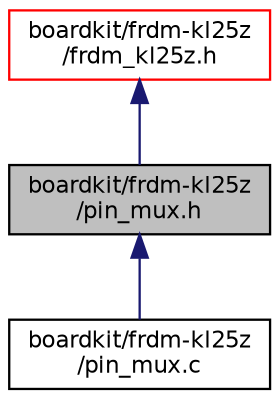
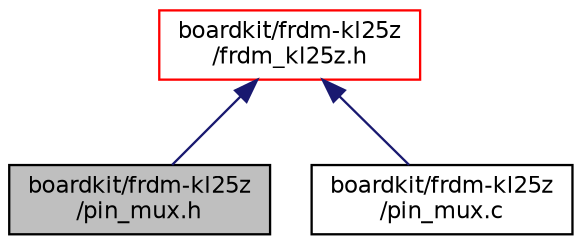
(140, 289) -> (374, 131)
